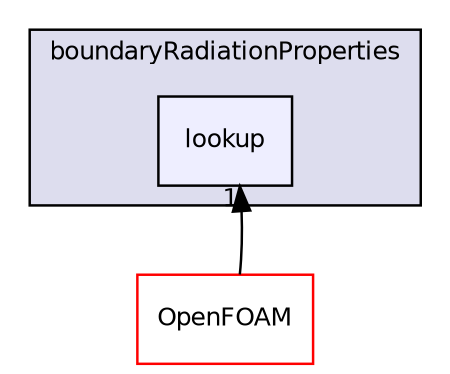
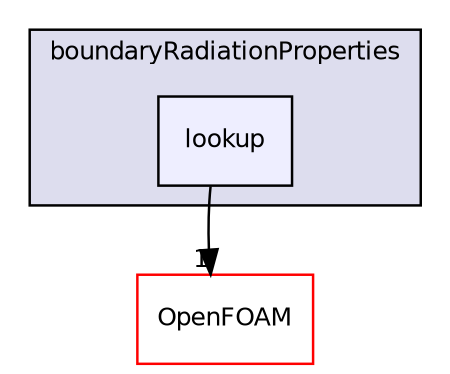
(242, 243) -> (209, 221)
